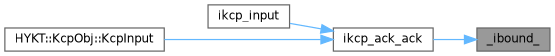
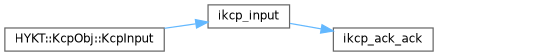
(243, 40) -> (180, 26)
(513, 40) -> none
